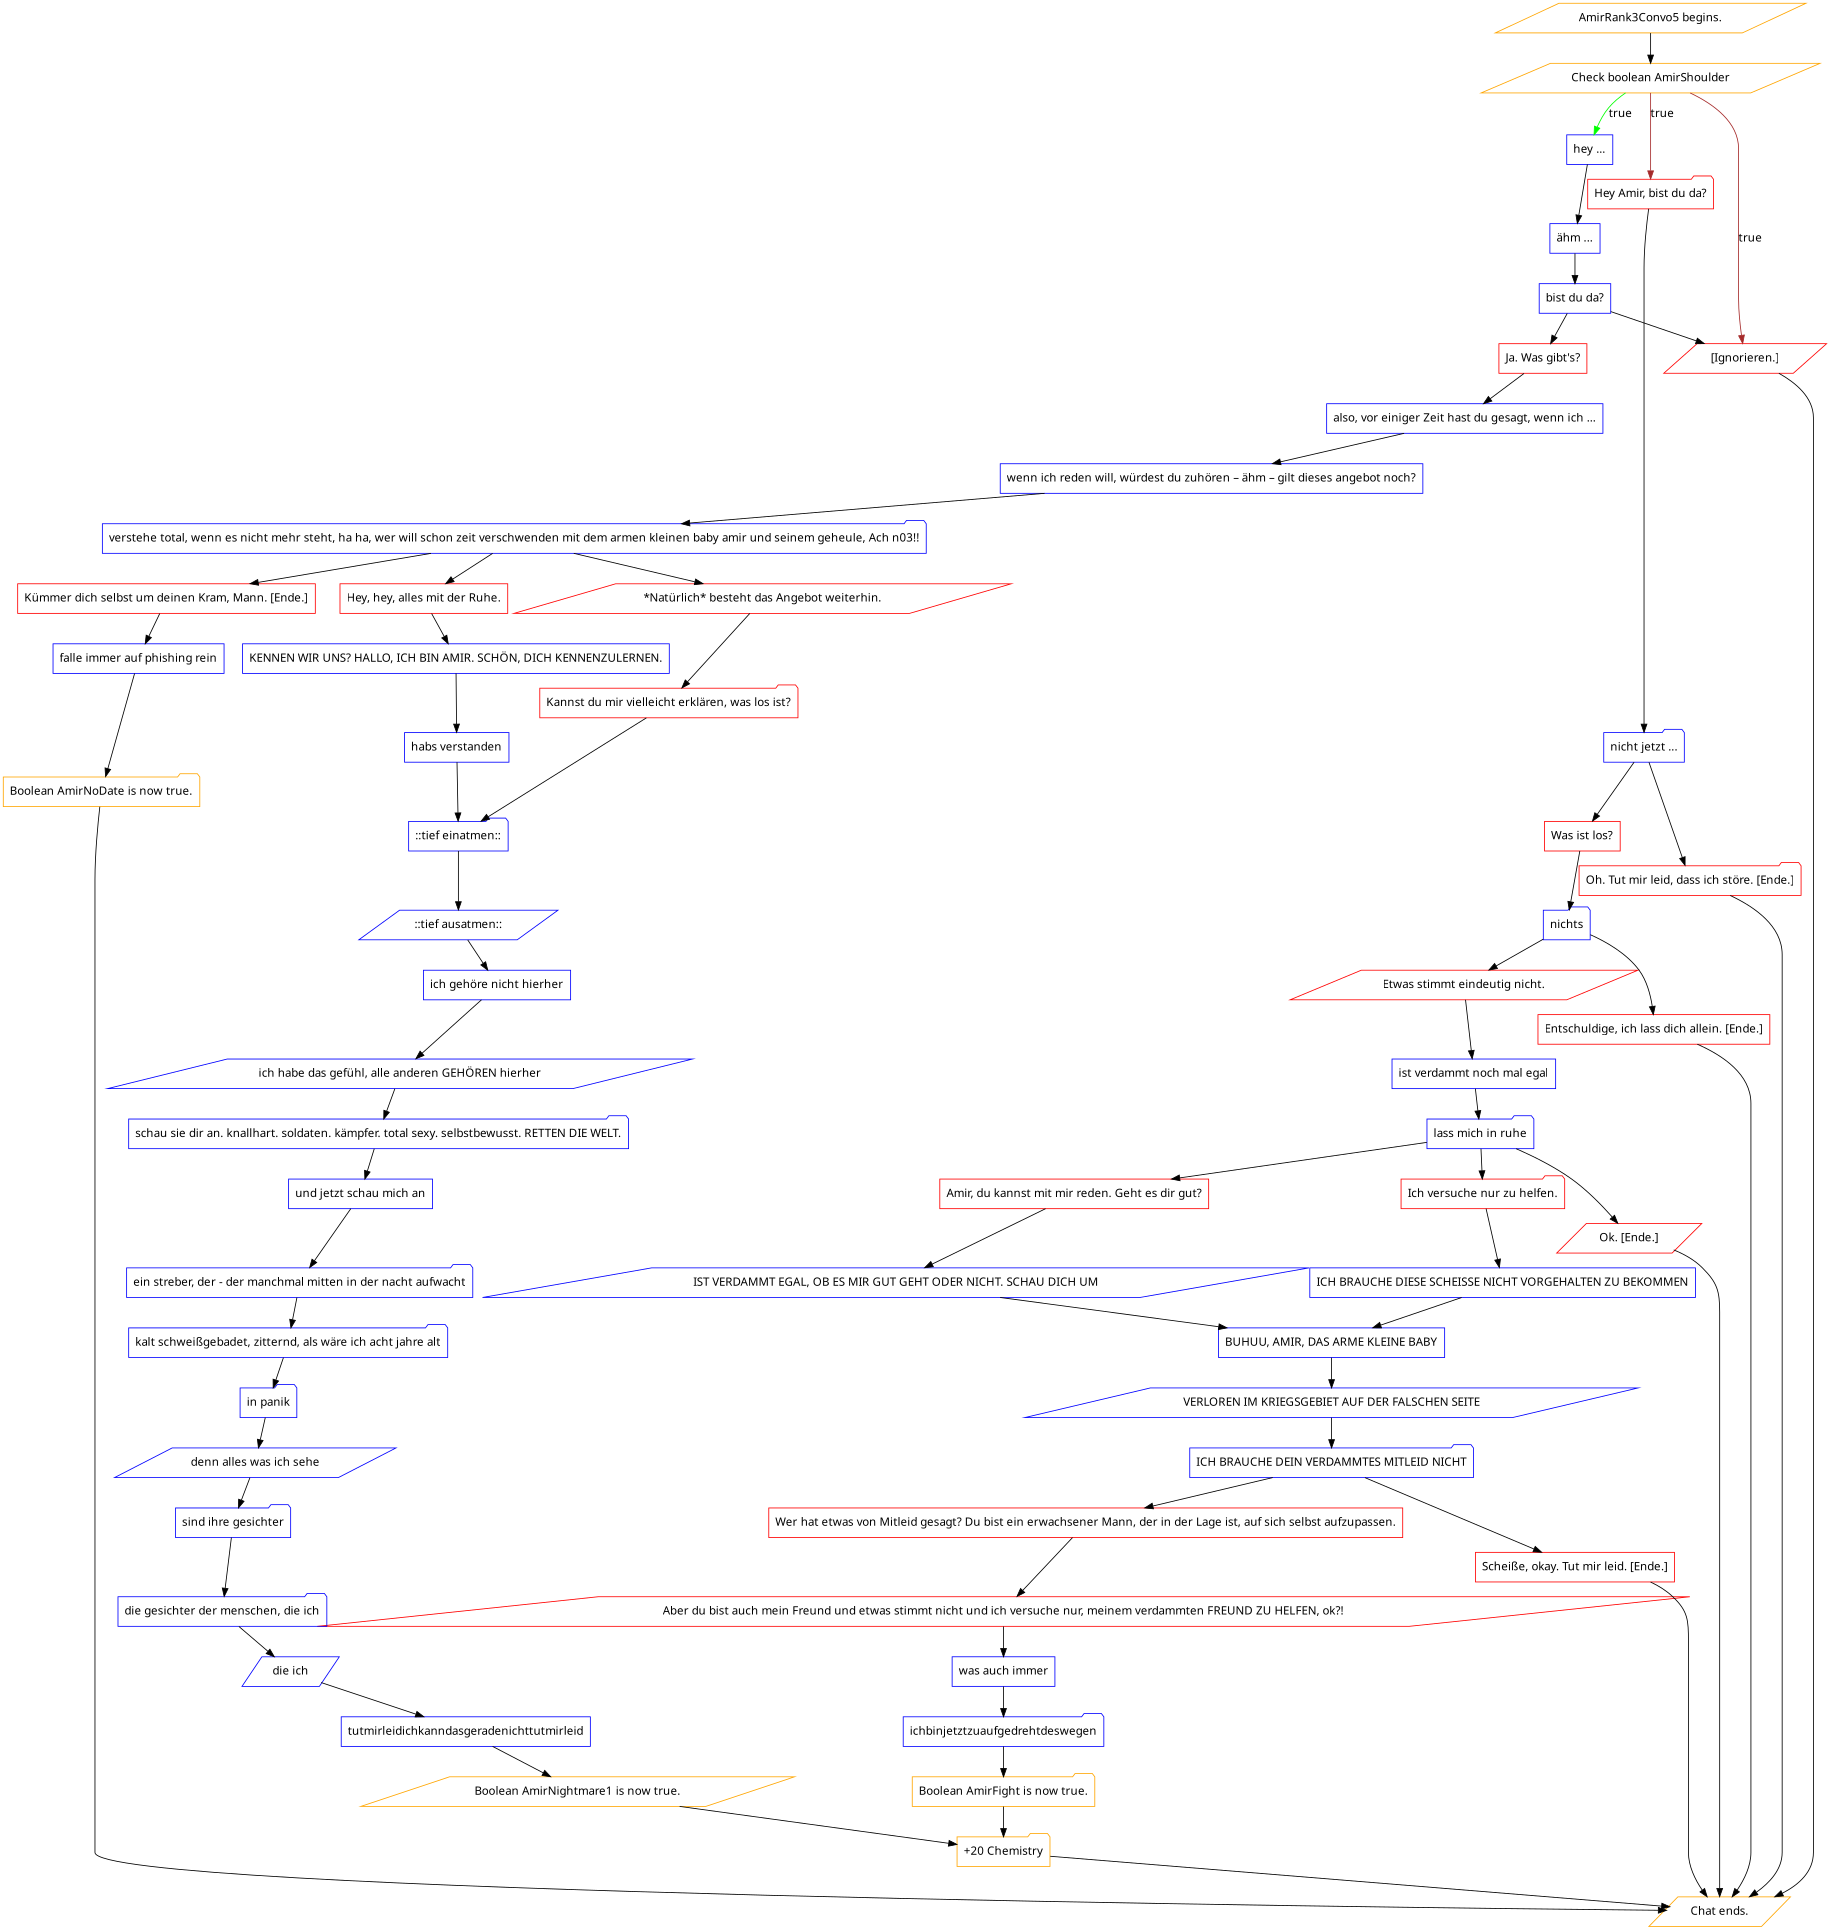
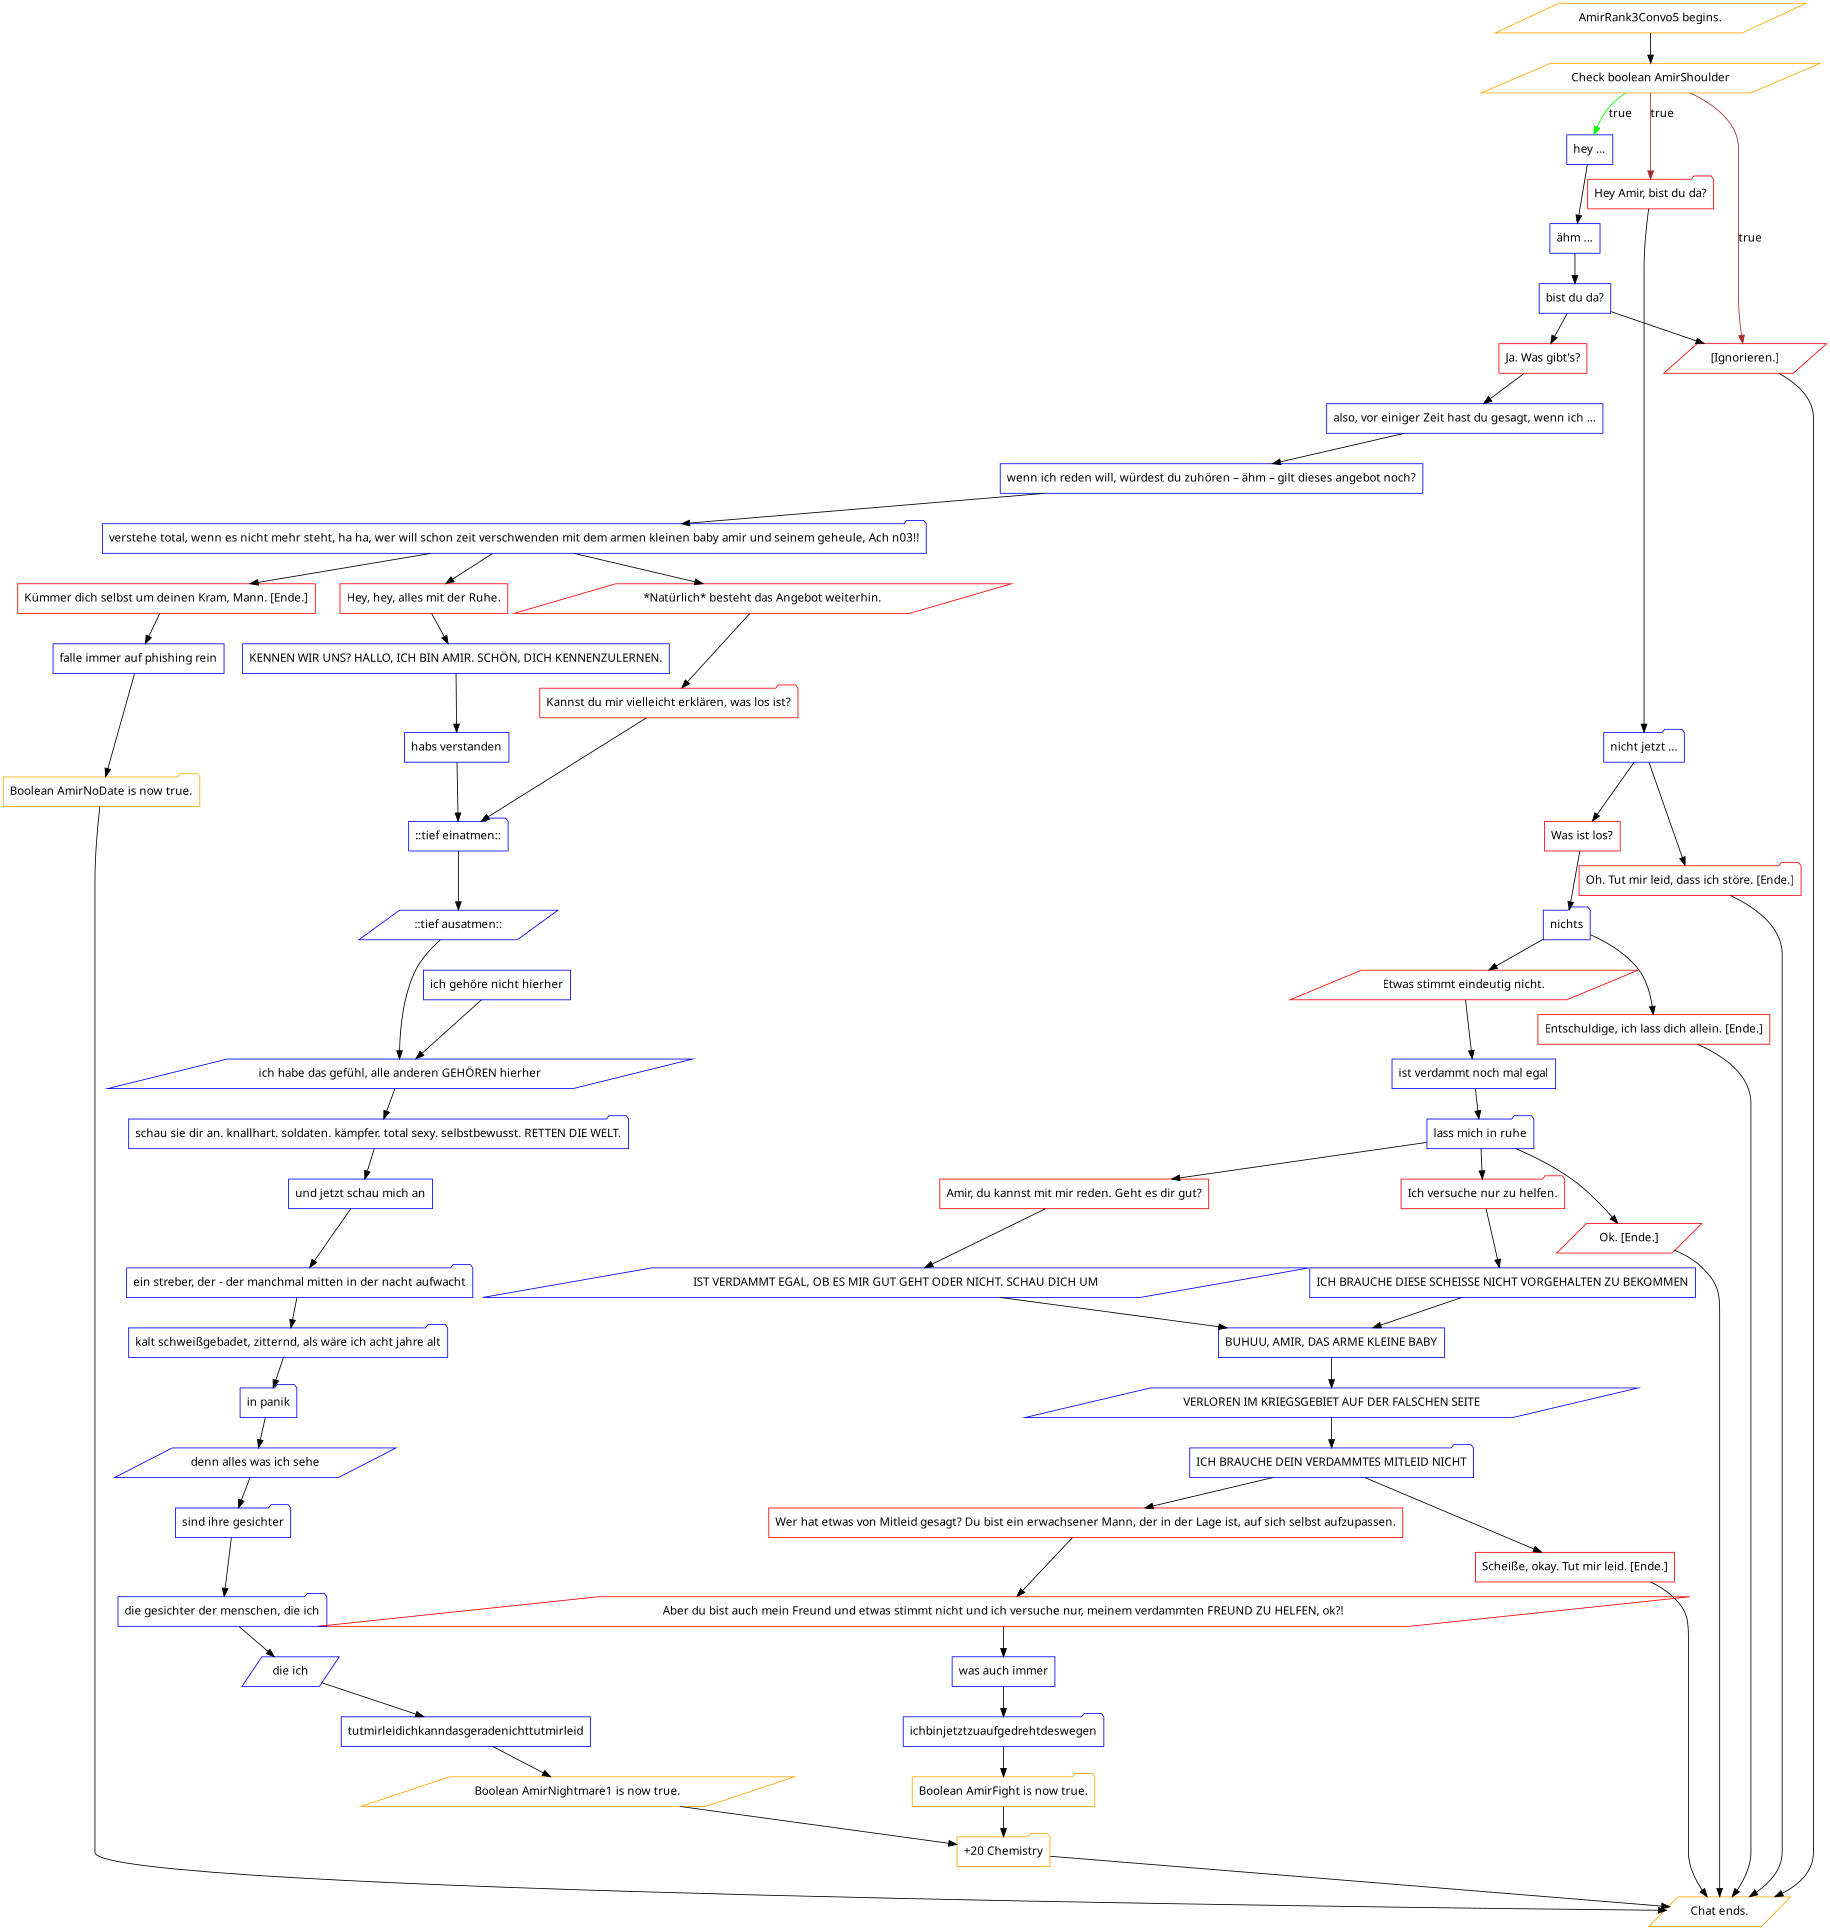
(475, 952) -> (408, 990)
